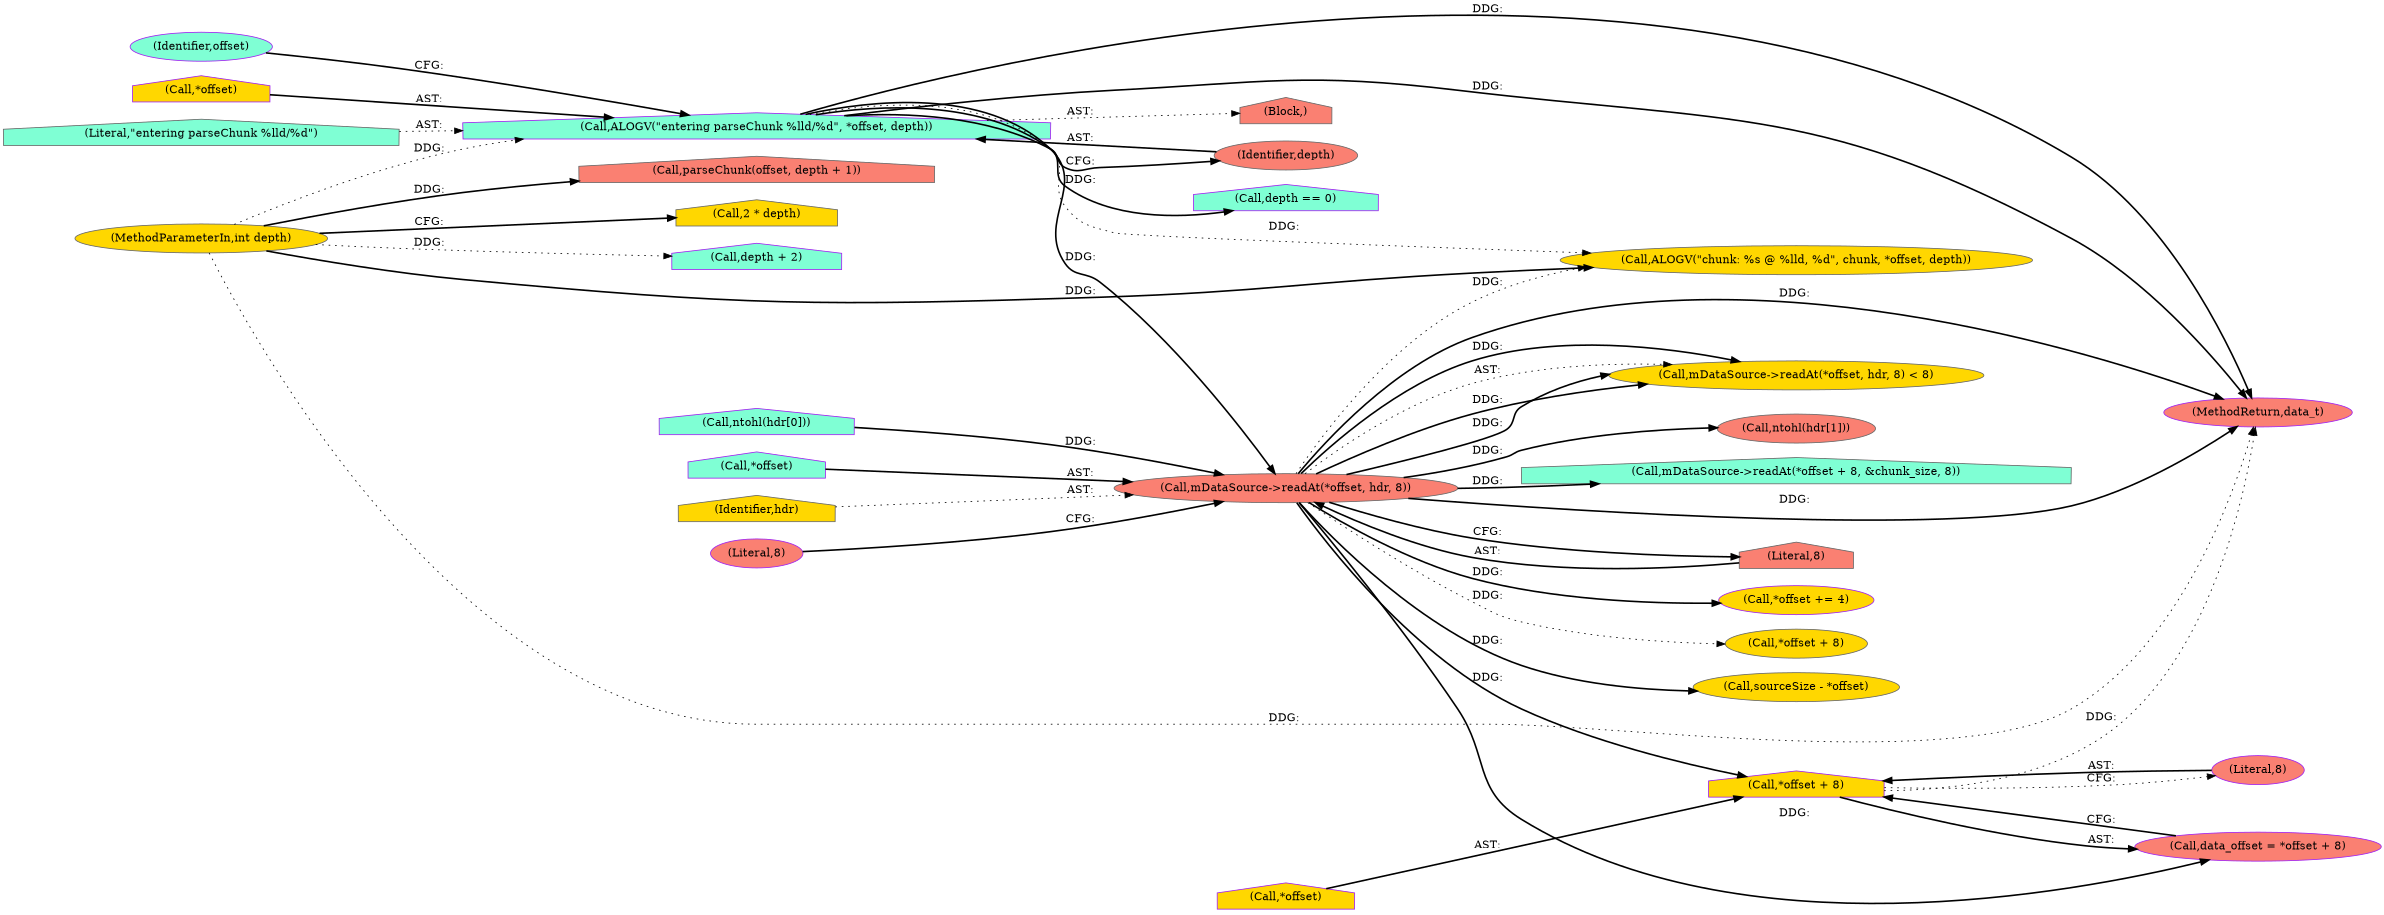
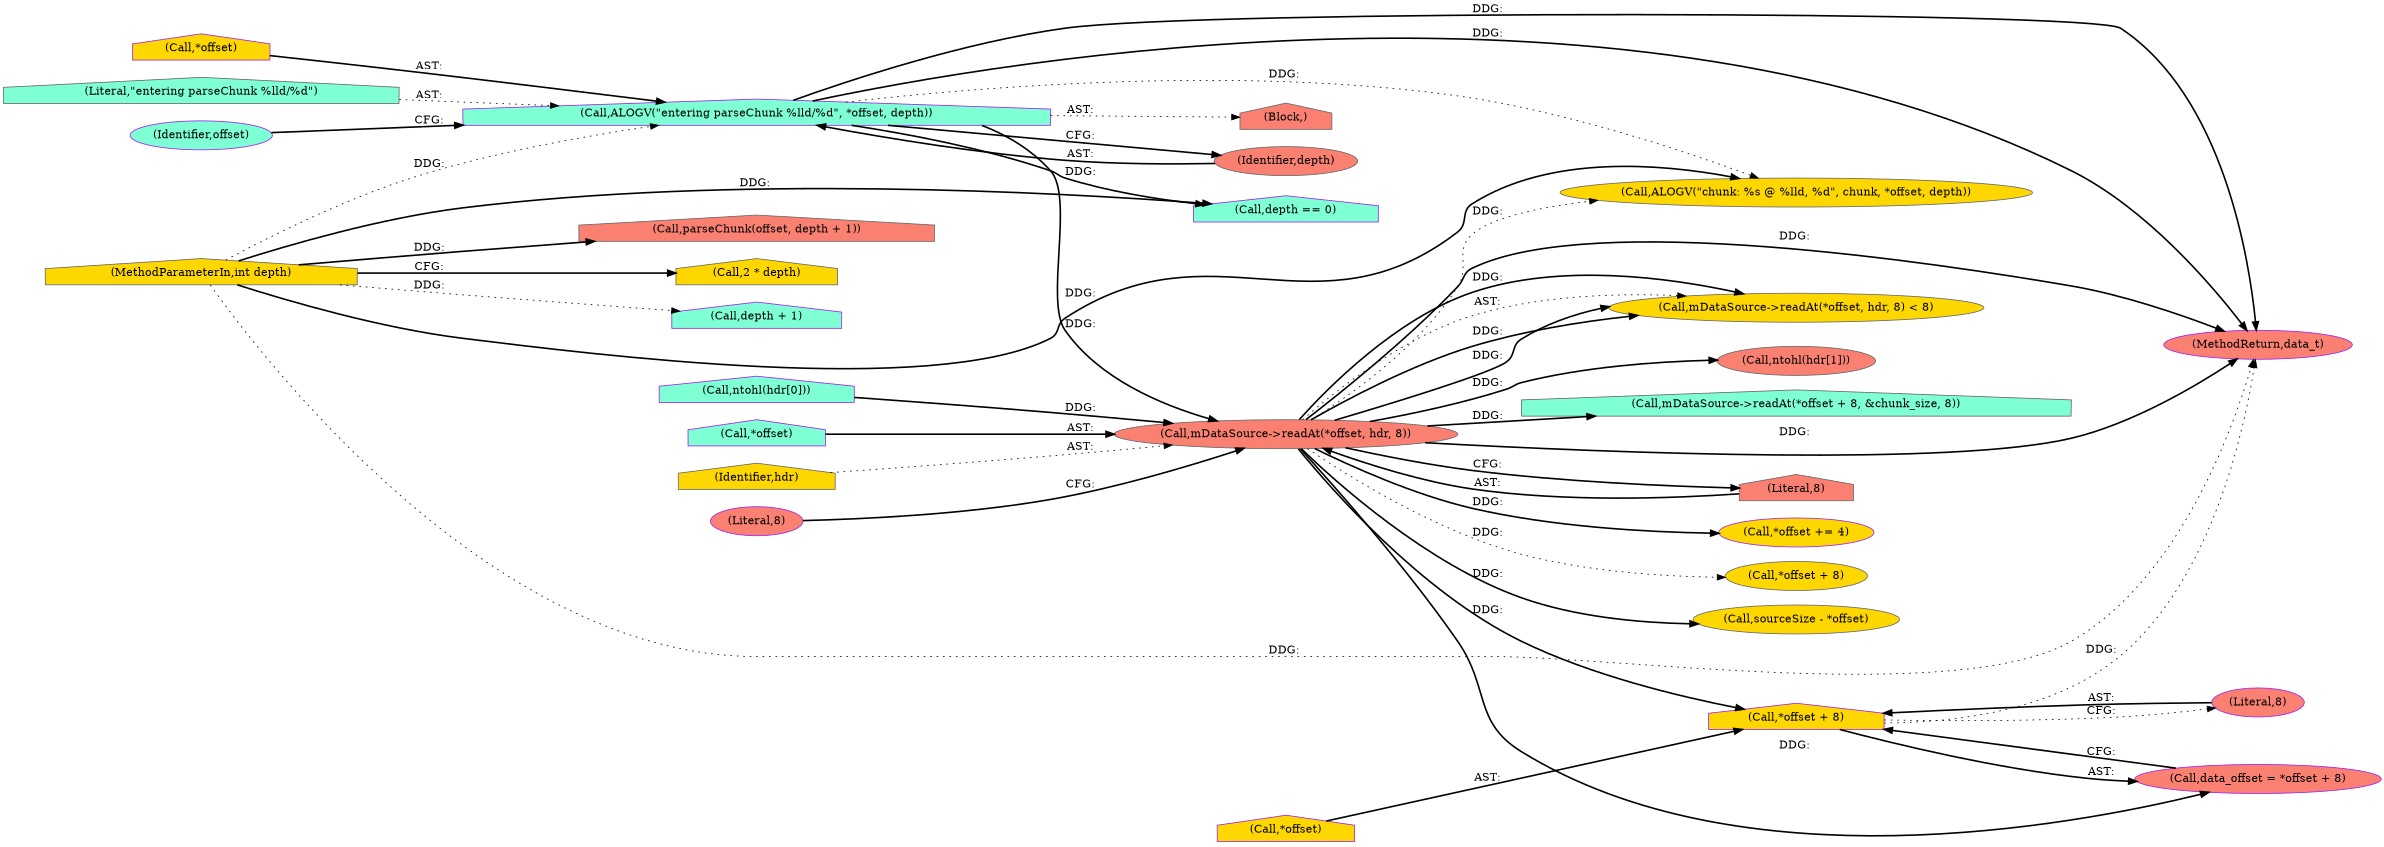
none -> (717, 190)
(201, 238) -> (201, 273)
(757, 258) -> (757, 317)
